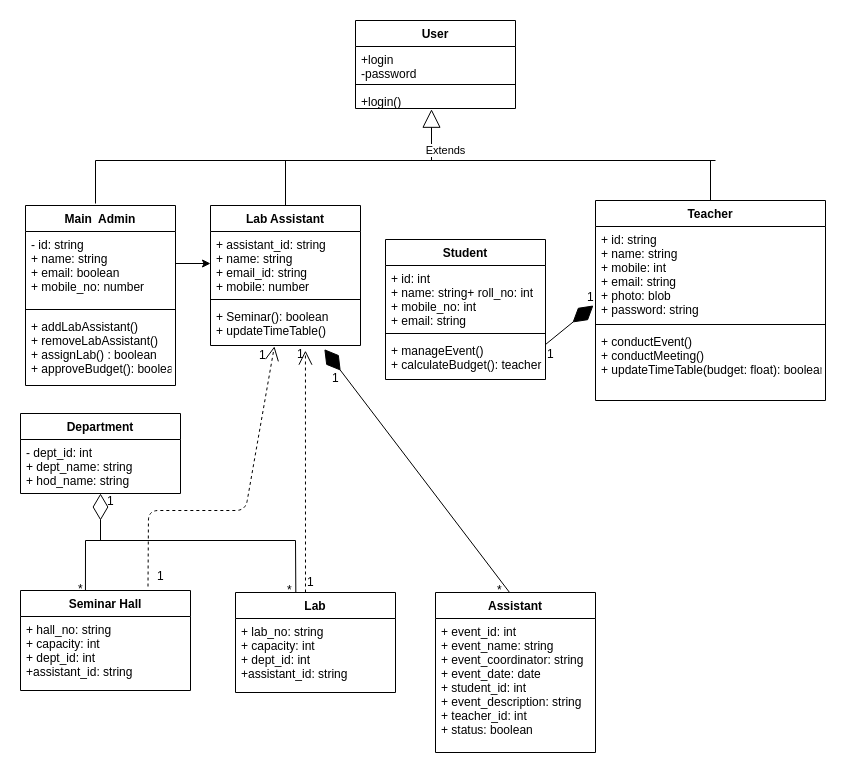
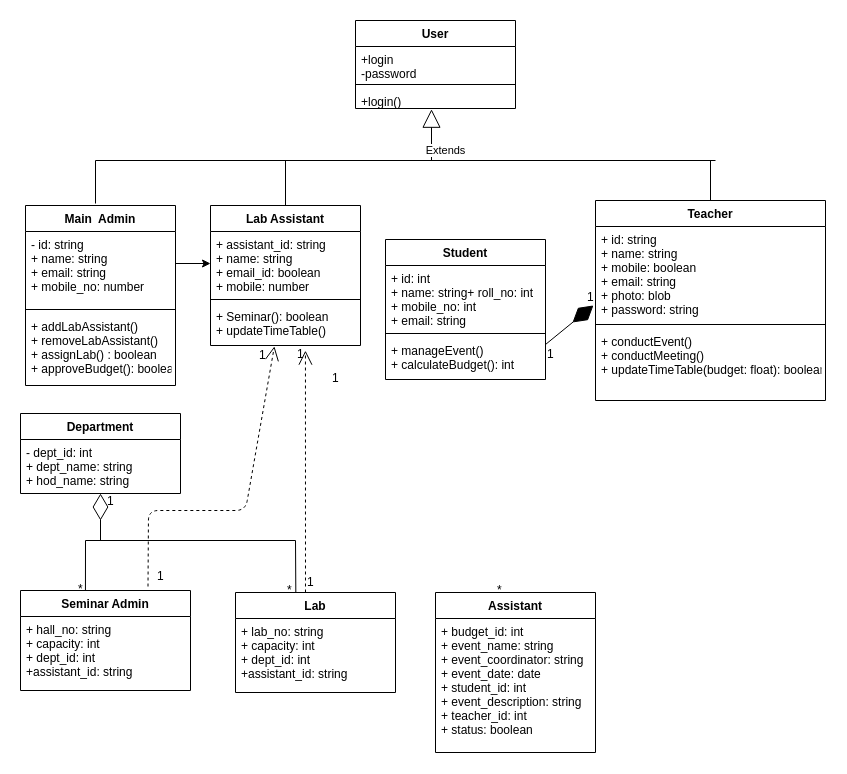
(634, 240) -> (634, 240)
(64, 245) -> (64, 245)
(281, 245) -> (281, 245)
(440, 351) -> (440, 351)
(425, 482) -> none
(105, 604) -> (105, 604)
(484, 632) -> (487, 632)
